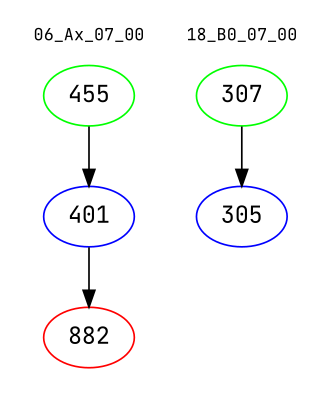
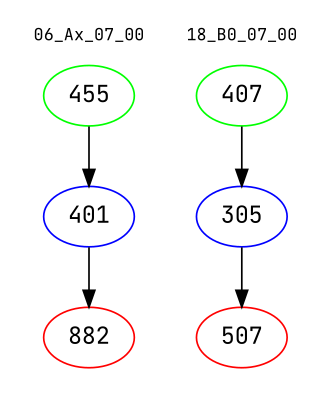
(242, 96) -> (242, 96)
none -> (242, 338)
